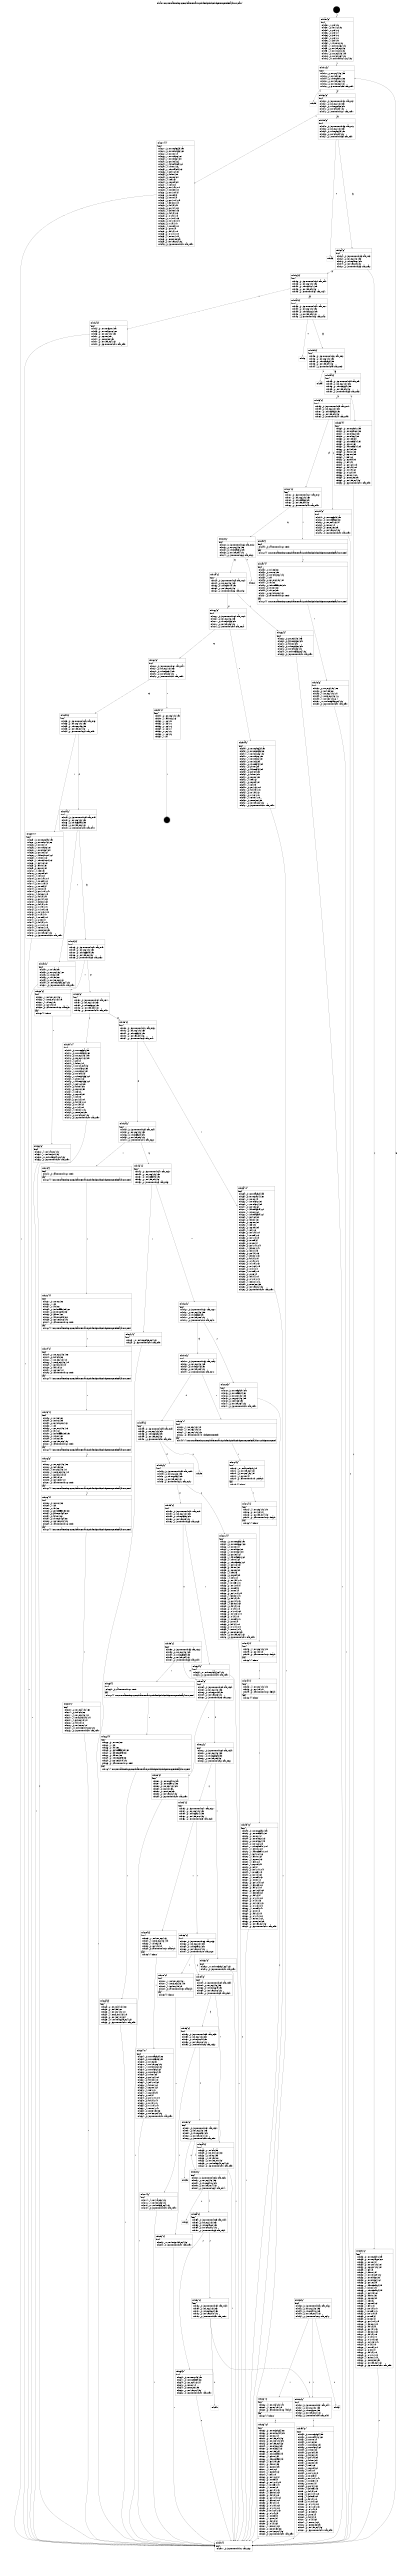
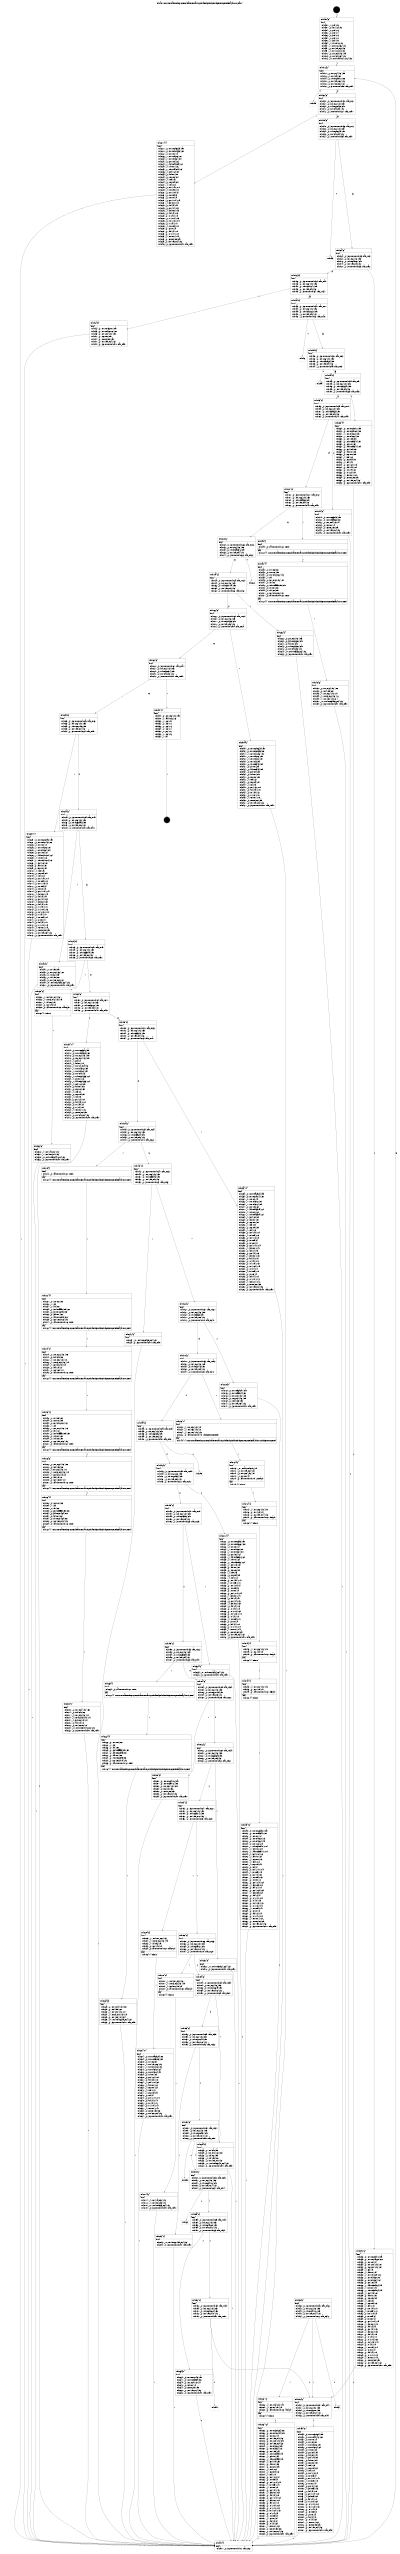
(370, 2506) -> (345, 2383)
